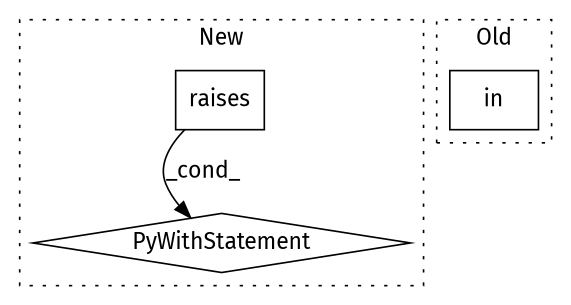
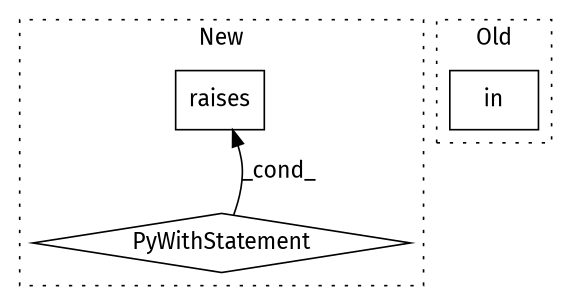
(164, 167) -> (242, 181)
